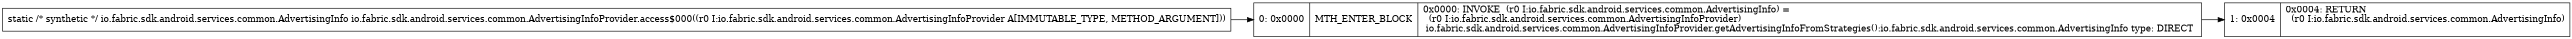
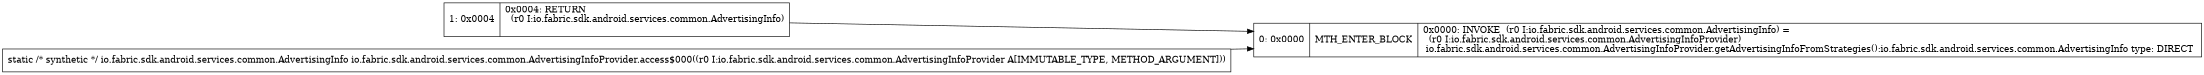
(2210, 20) -> (1018, 27)
